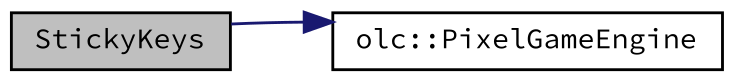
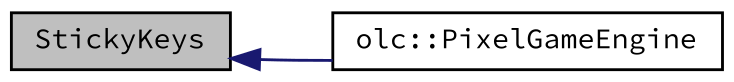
(268, 23) -> (296, 60)
